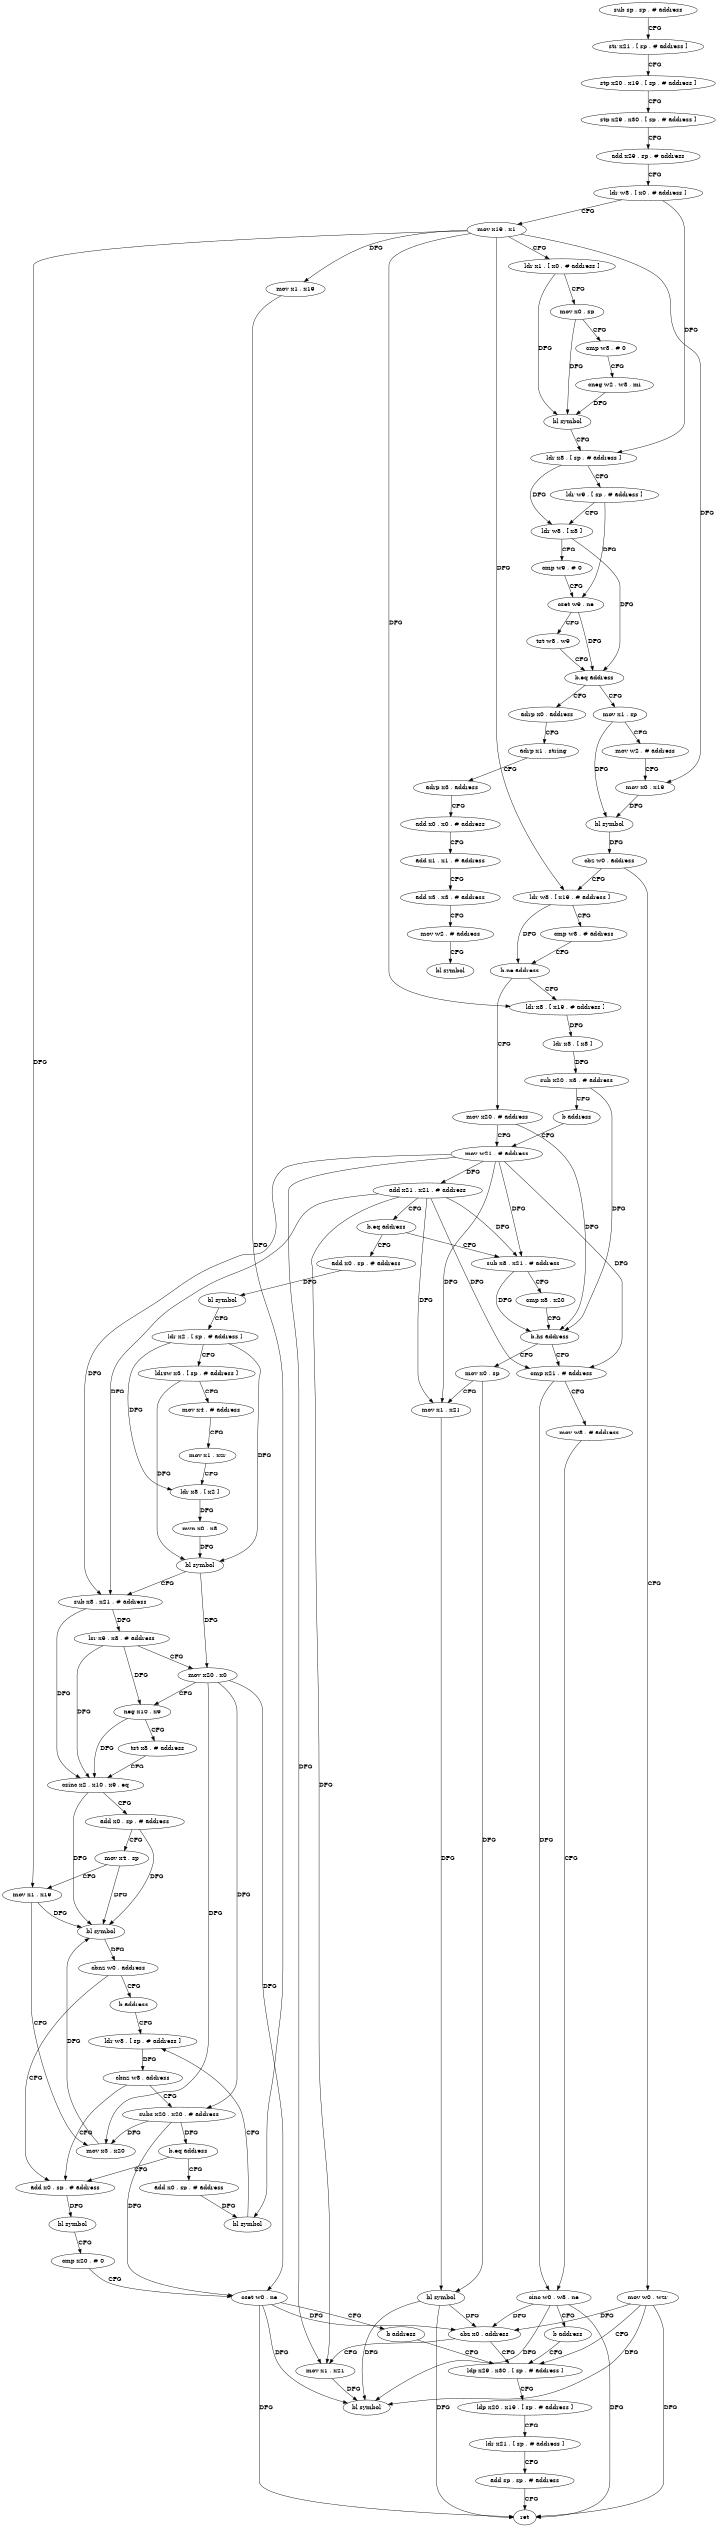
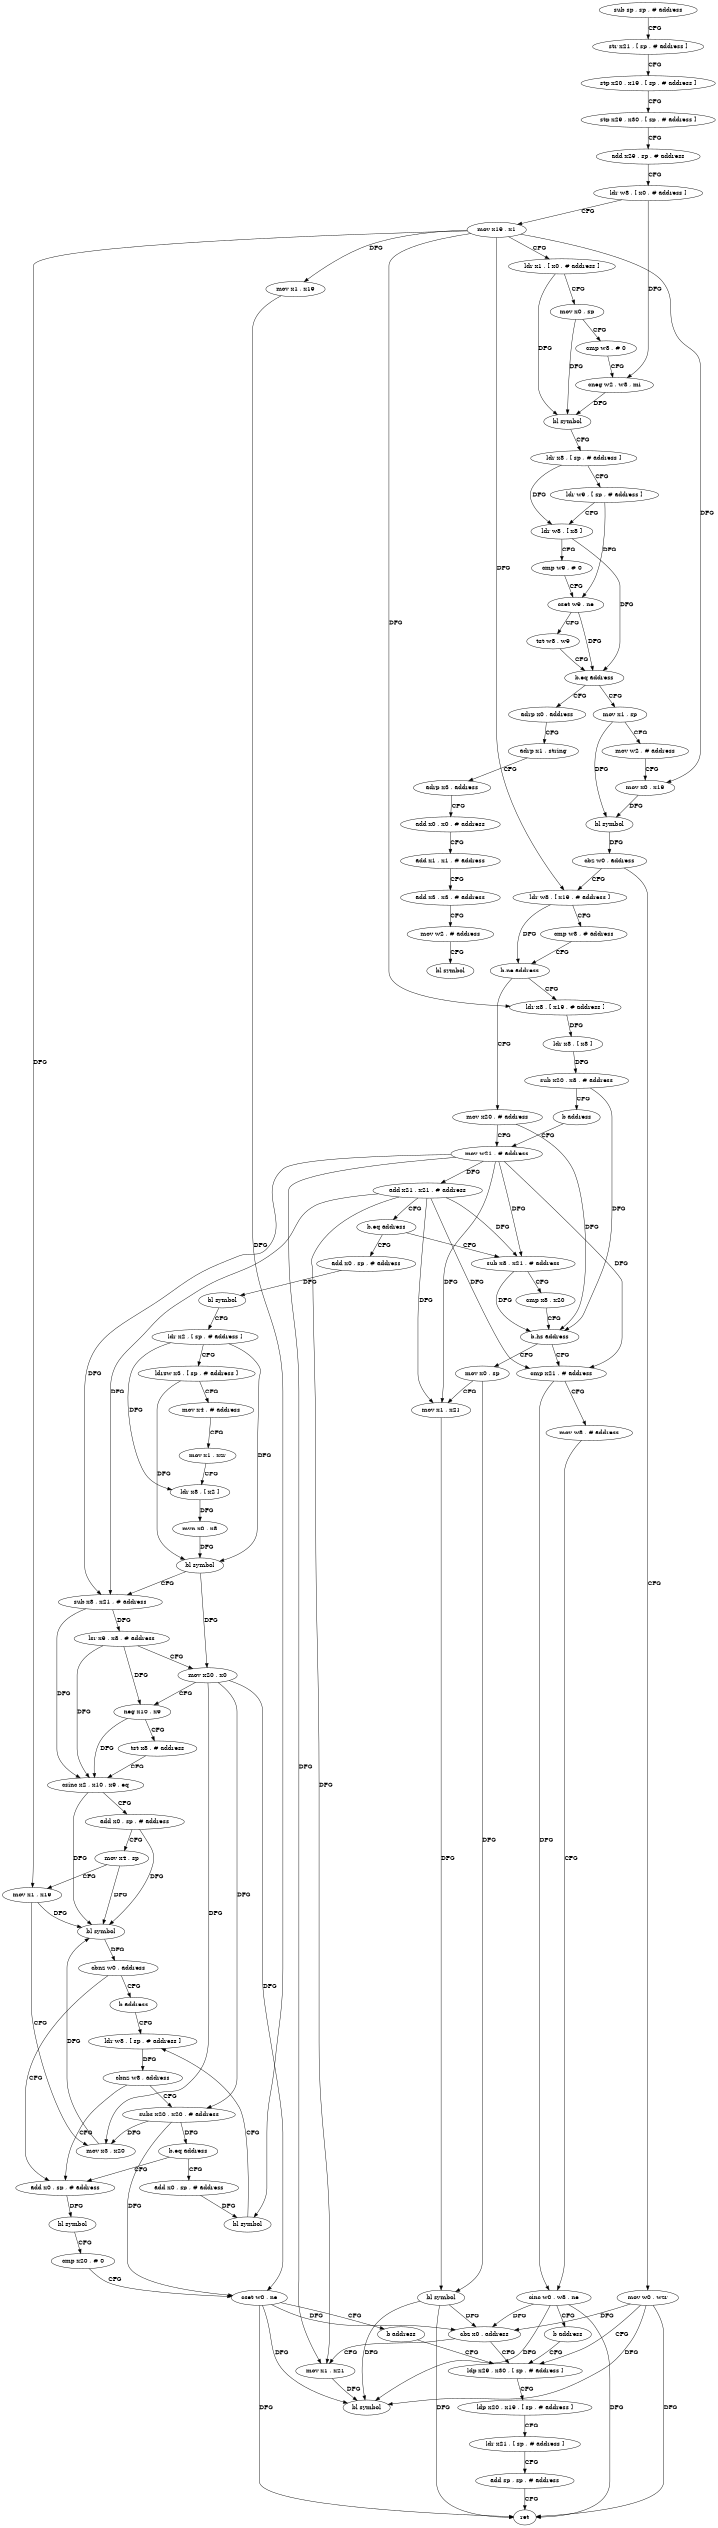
(684, 335) -> (648, 291)
